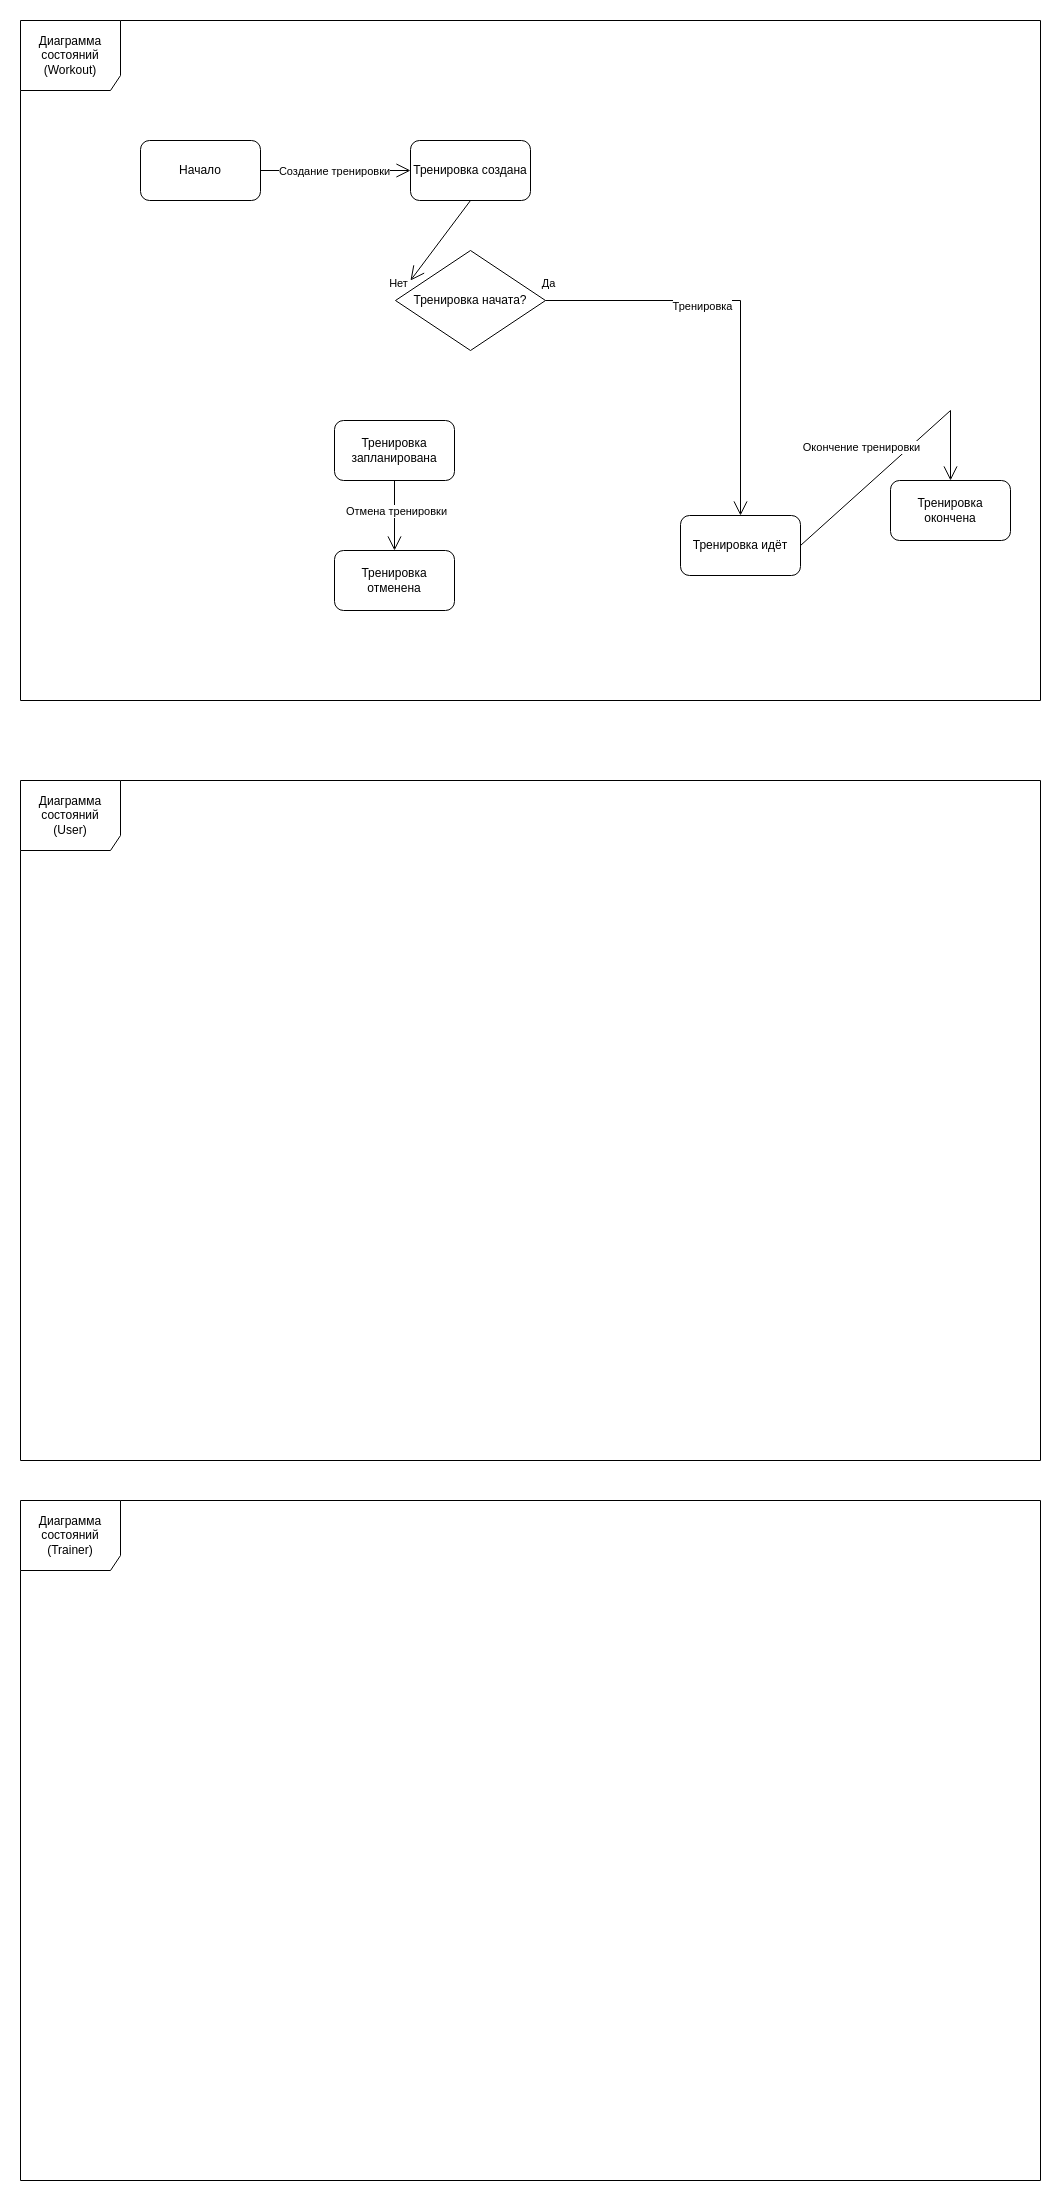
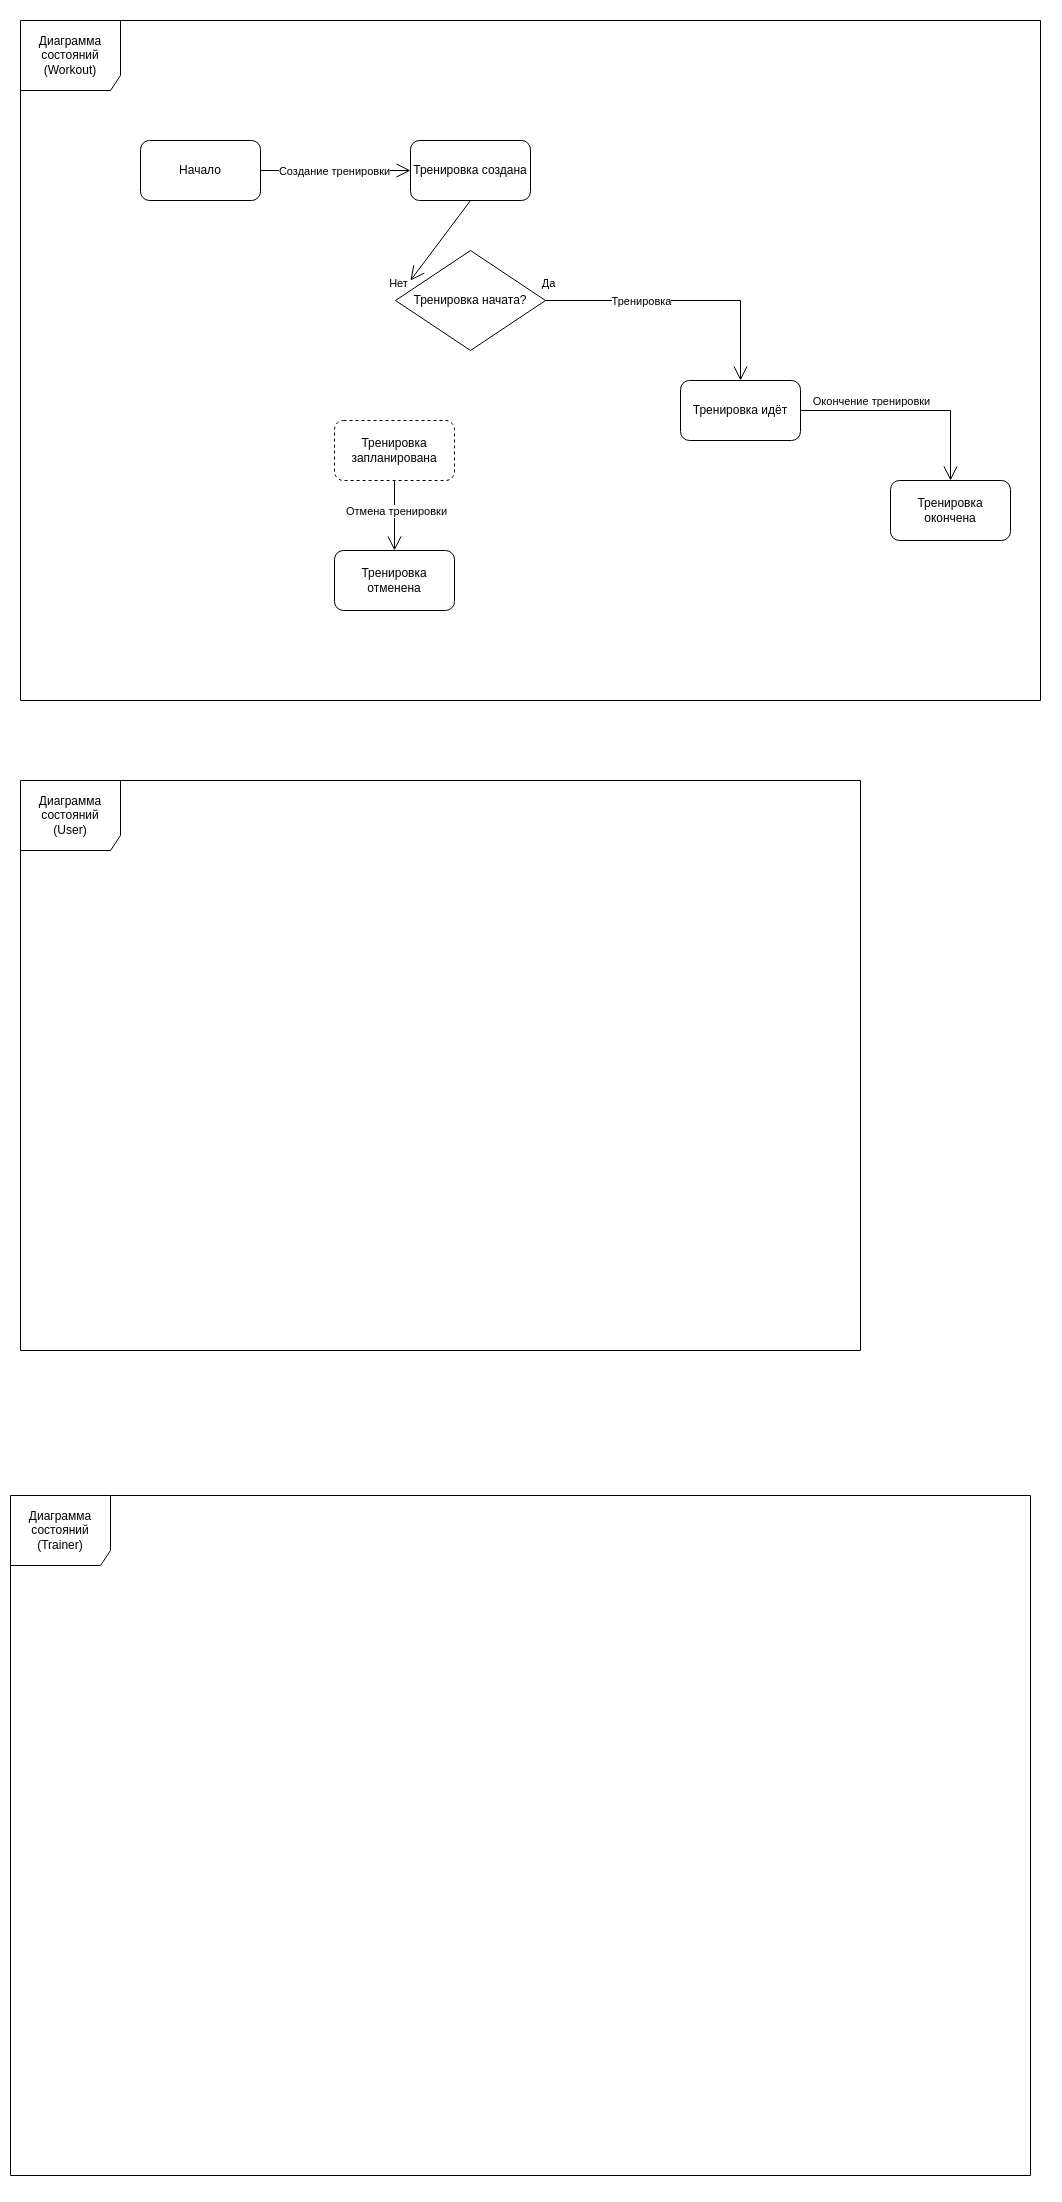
(395, 451) -> (395, 451)
(741, 546) -> (741, 411)
(531, 1121) -> (441, 1066)
(531, 1841) -> (521, 1836)
